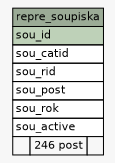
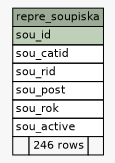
(59, 145) -> (59, 145)
